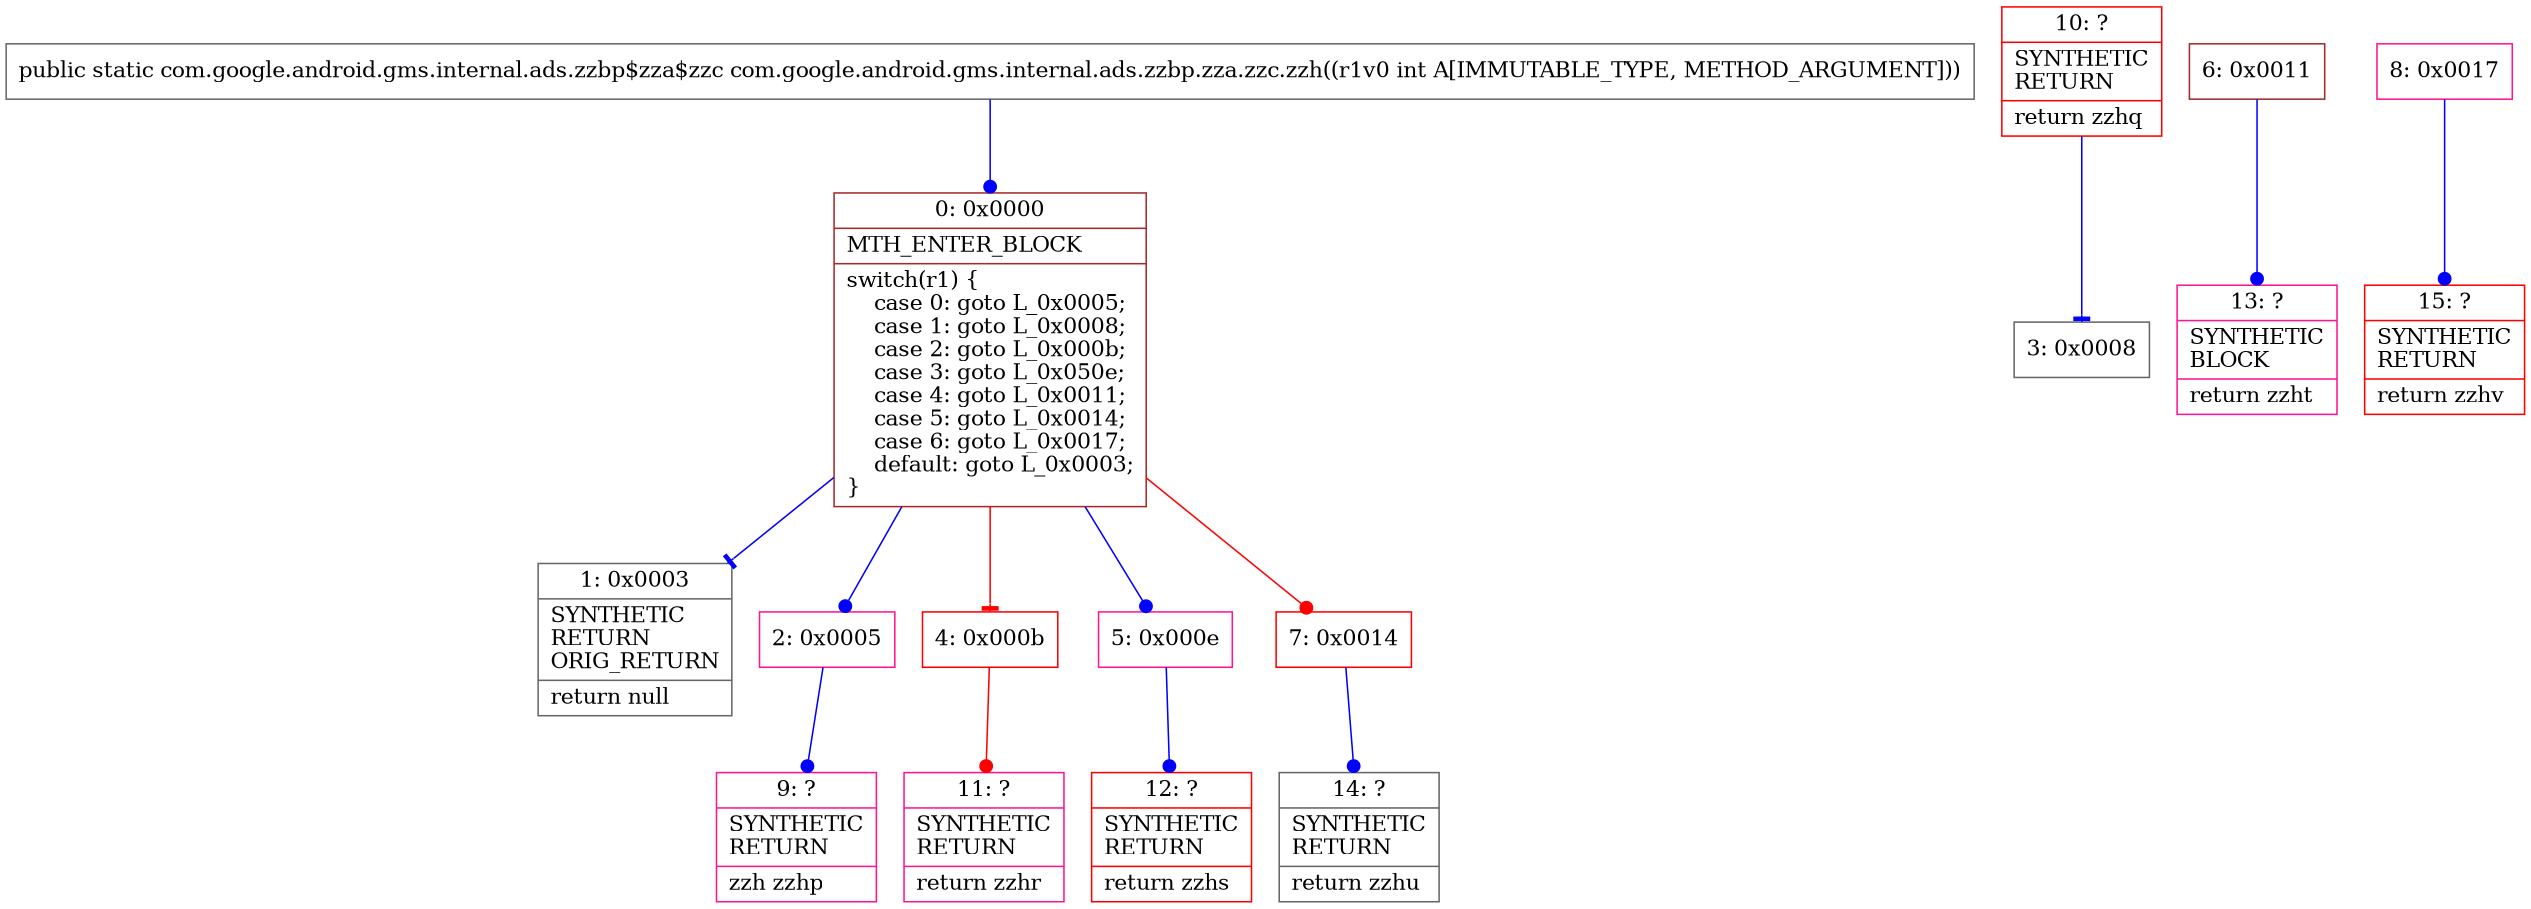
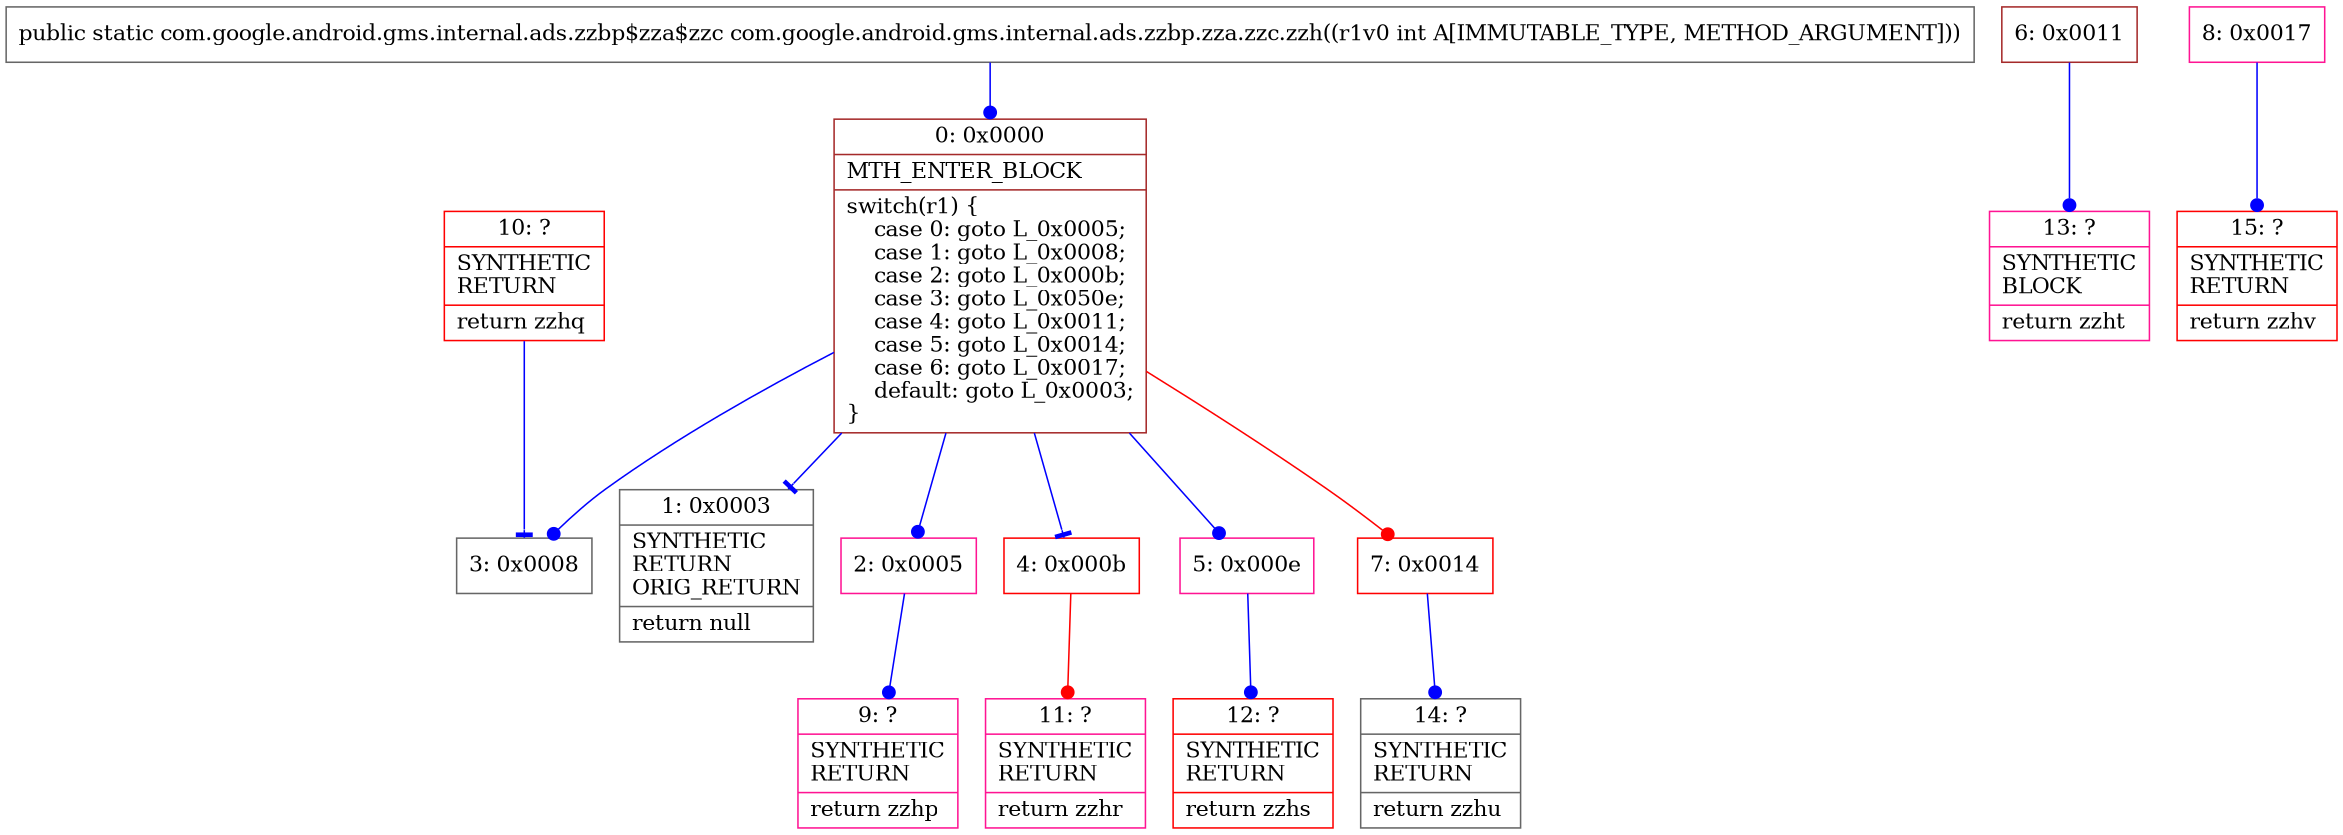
none -> (691, 433)
(990, 555) -> (1048, 481)
(776, 883) -> (875, 809)
